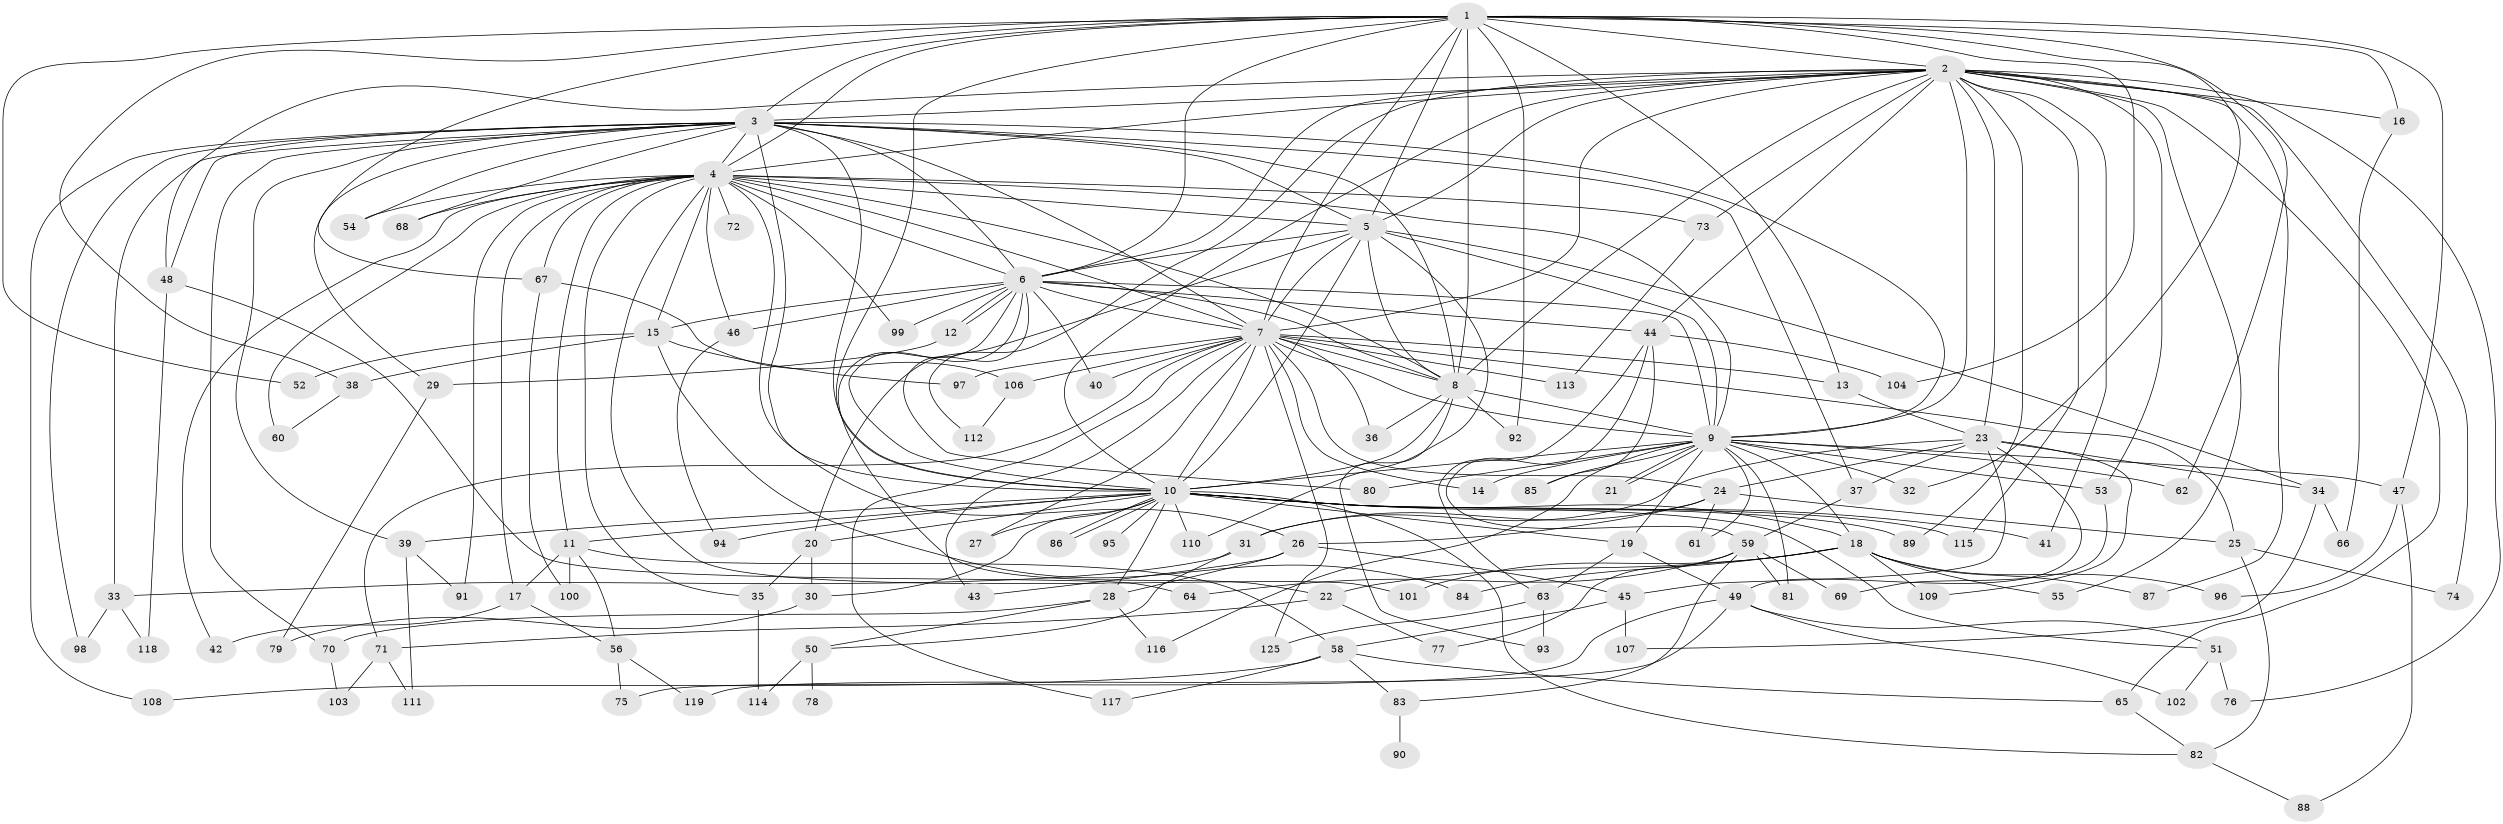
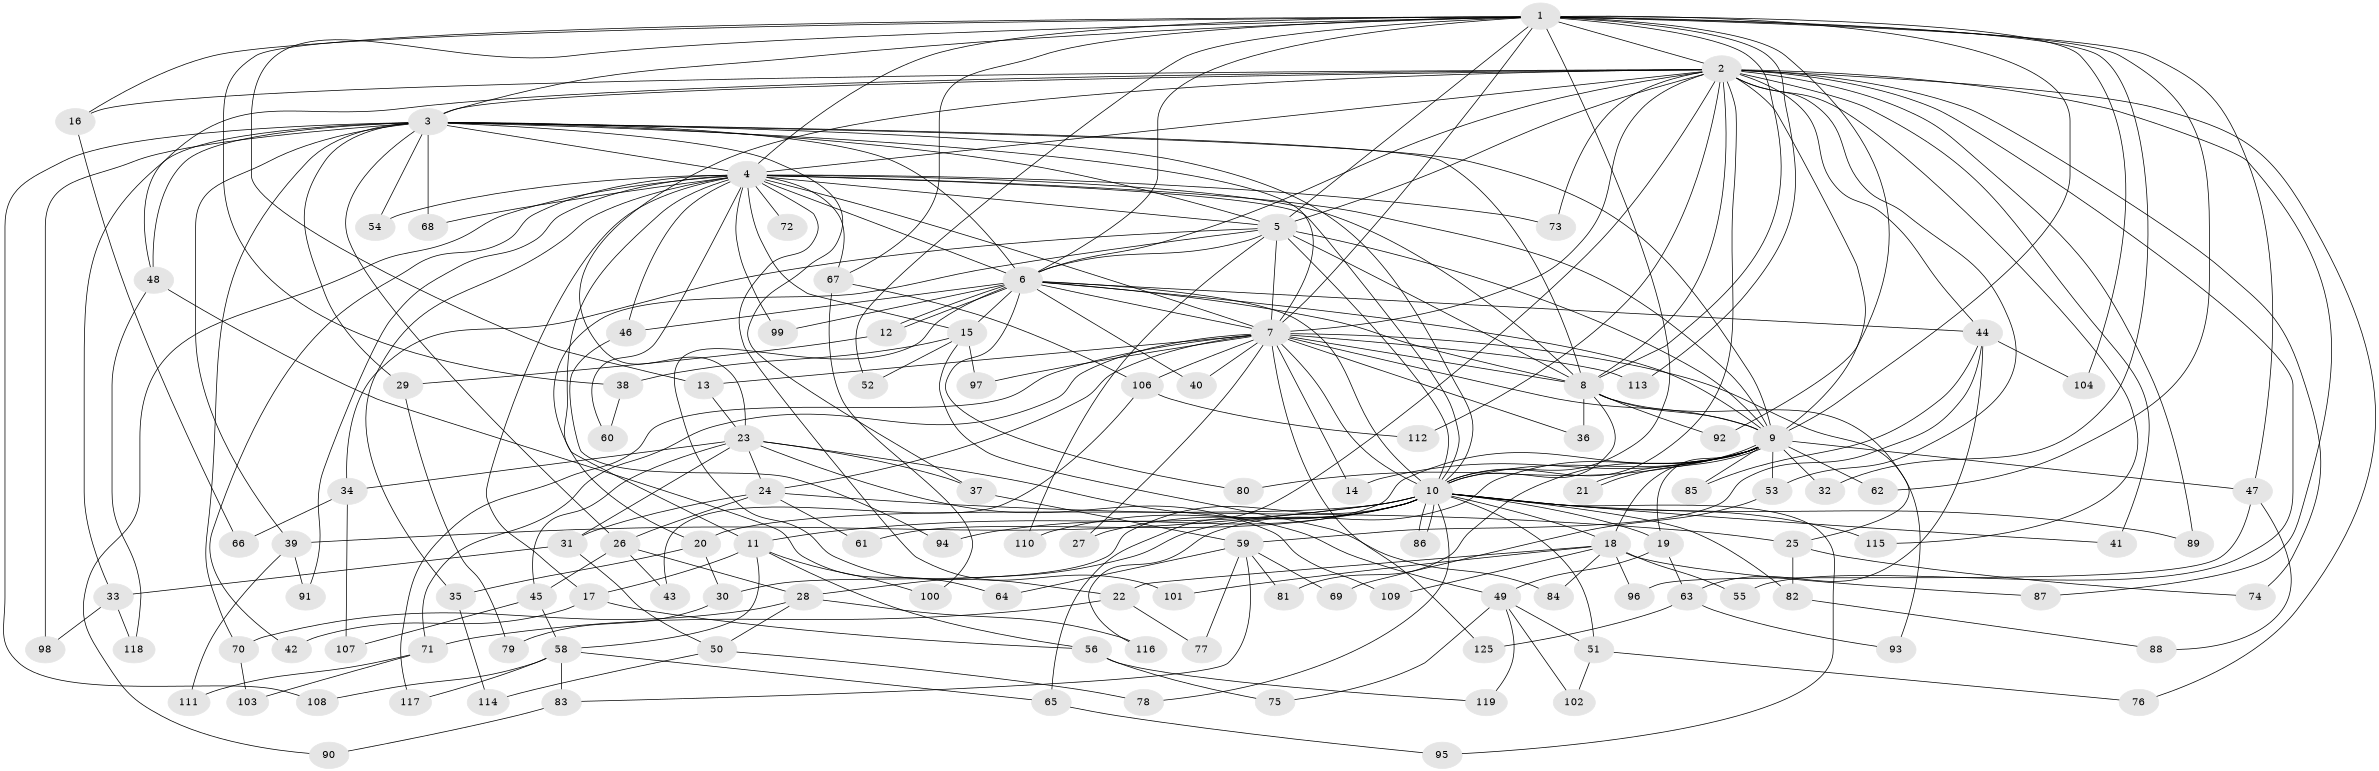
none -> (2043, 81)
(1635, 307) -> (1788, 120)
none -> (178, 347)
(1087, 459) -> (866, 511)
none -> (1353, 652)
(2160, 729) -> (1246, 733)
